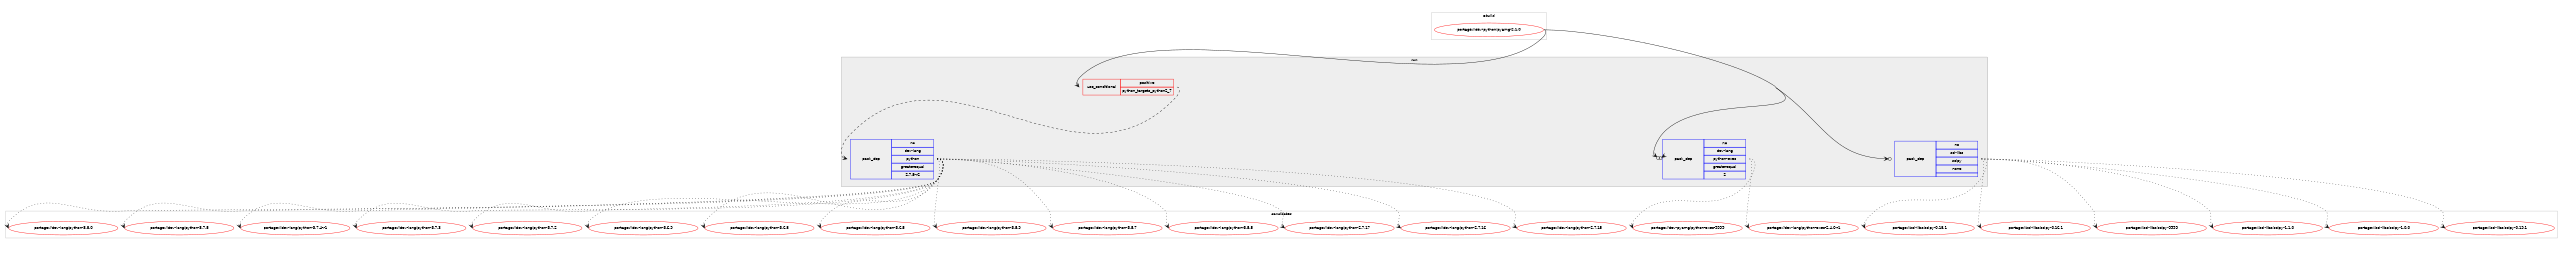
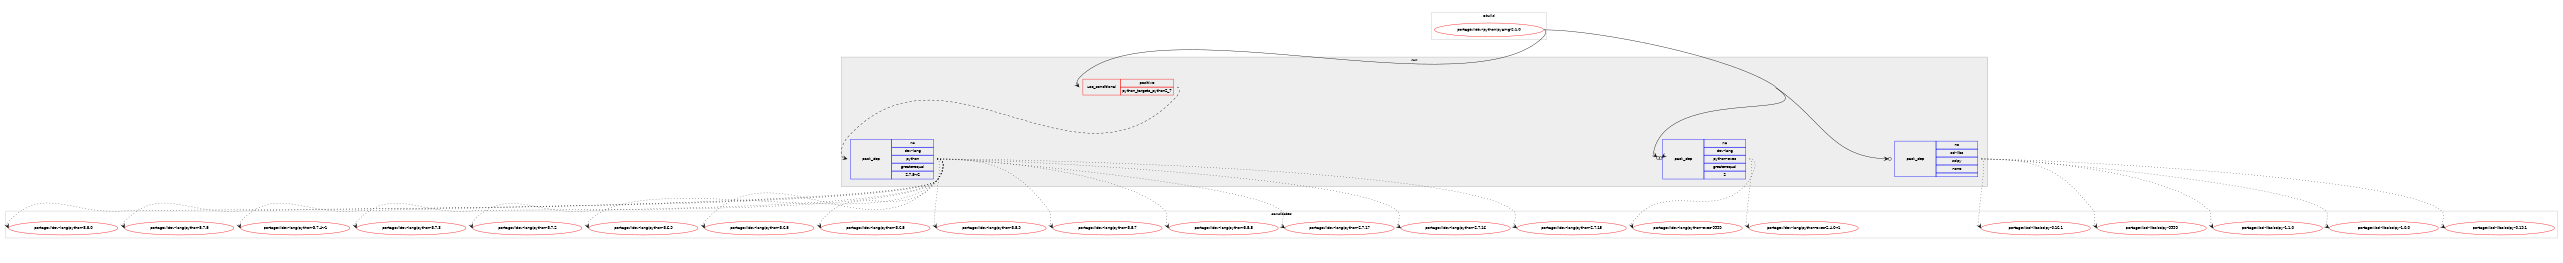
(1688, 228) -> (1688, 228)
(1920, 228) -> none
